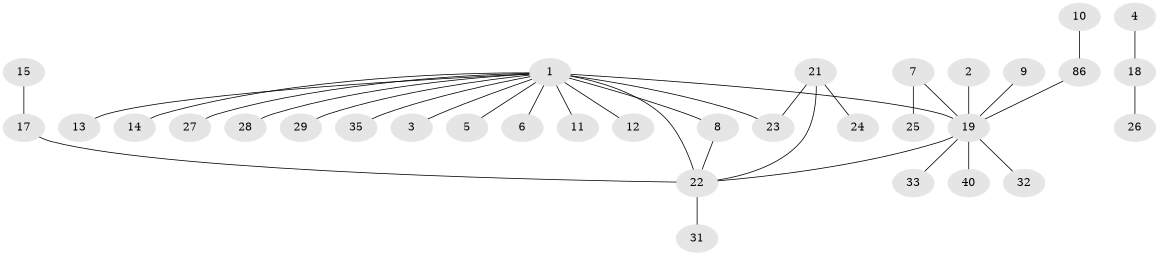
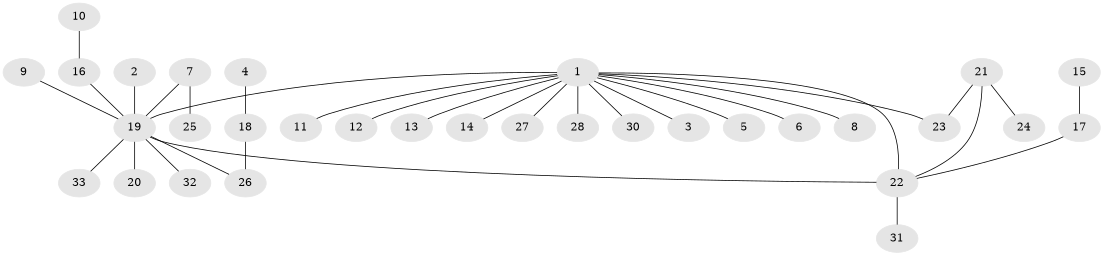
(1080, 72) -> (79, 72)
(301, 128) -> none
(356, 128) -> (633, 128)
none -> (190, 155)
(708, 155) -> none
(969, 183) -> (135, 183)
